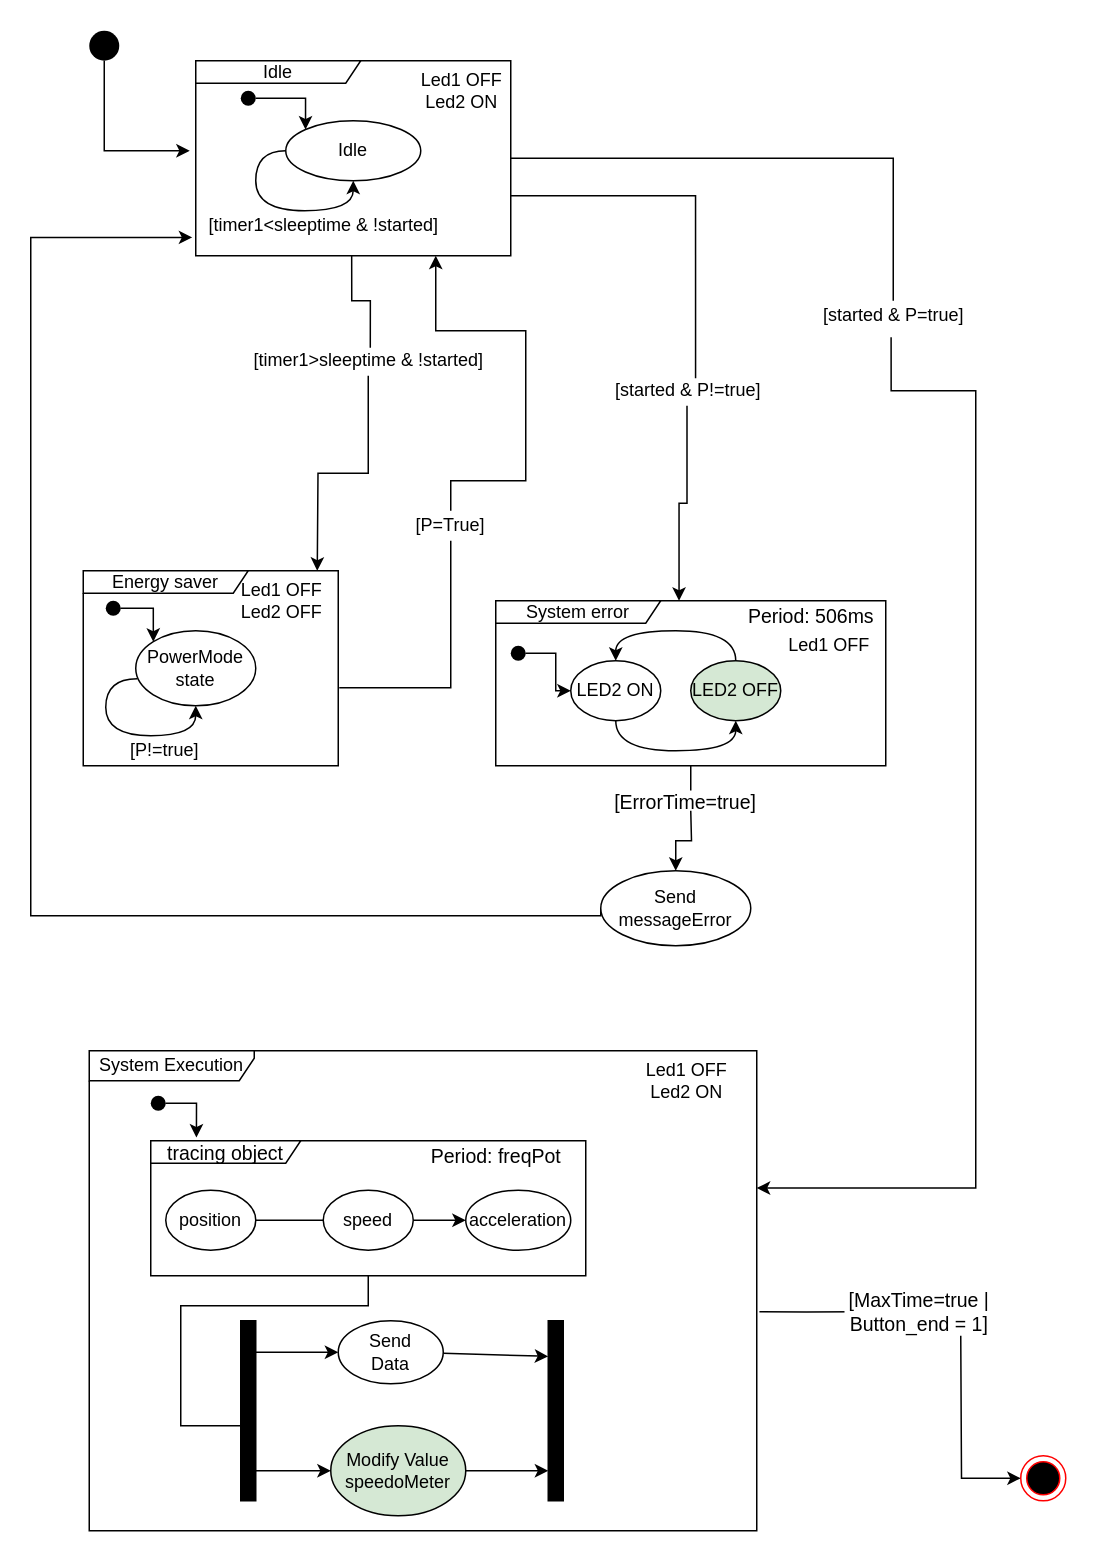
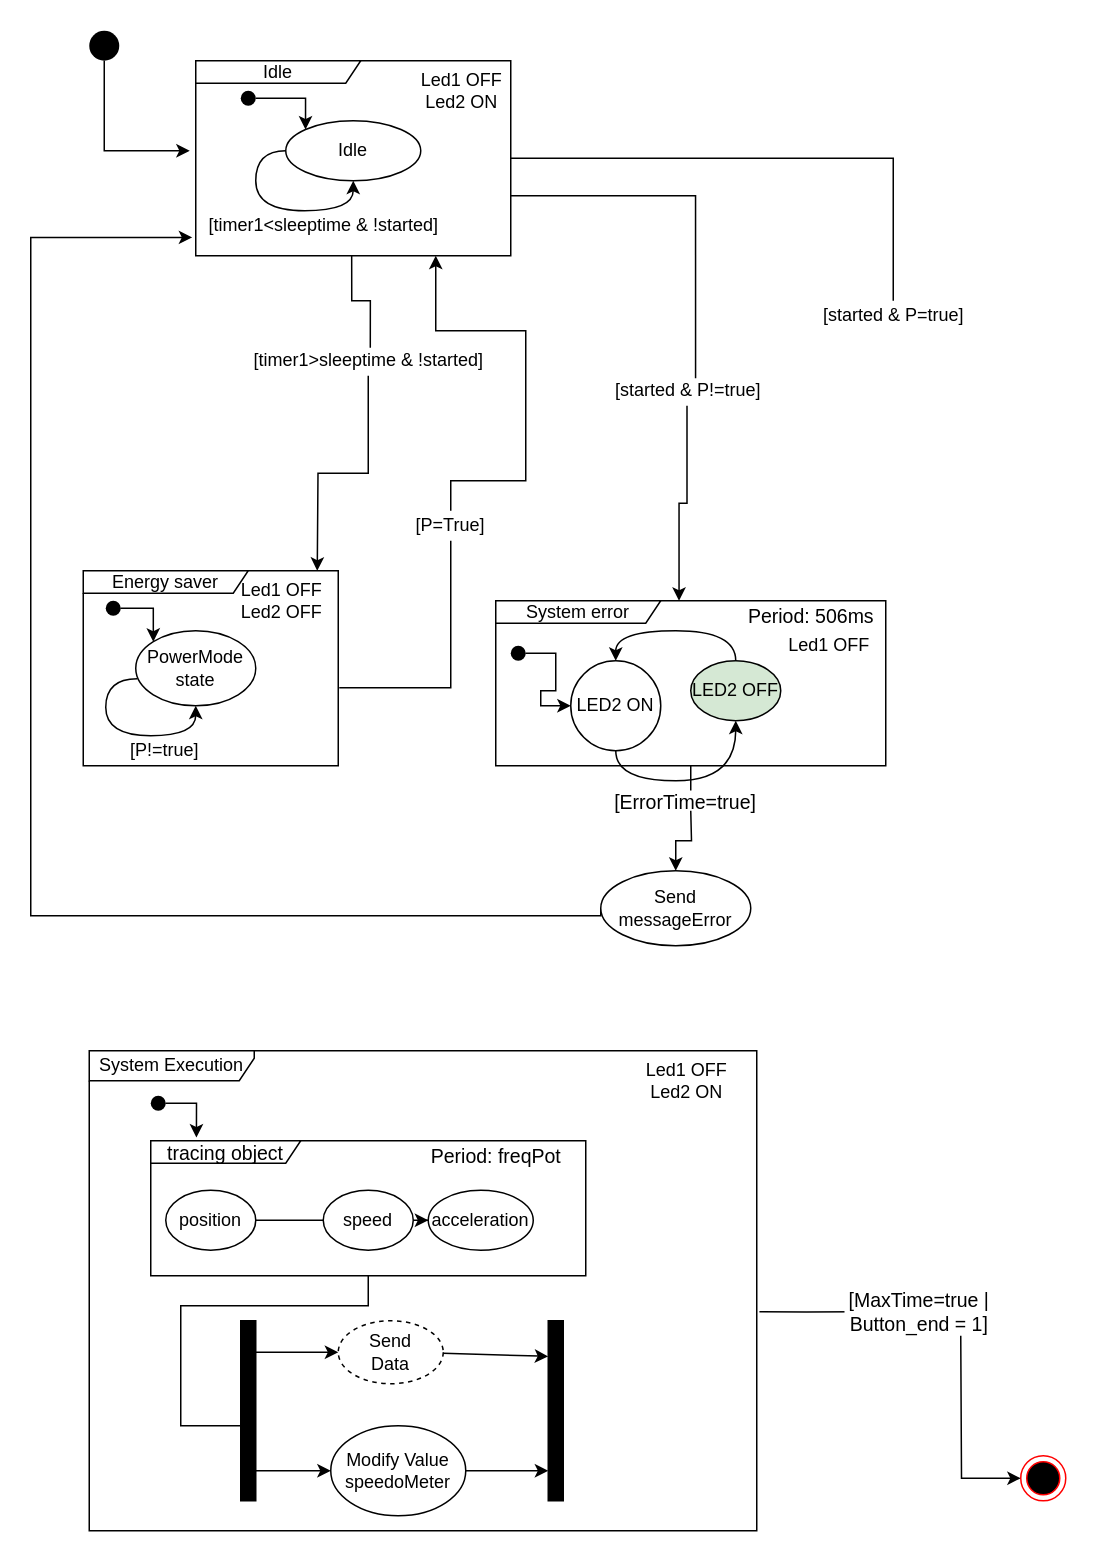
(616, 691) -> (616, 706)
(976, 825) -> none
(518, 1220) -> (481, 1220)
(391, 1352) -> (391, 1352)
(398, 1471) -> (398, 1471)
